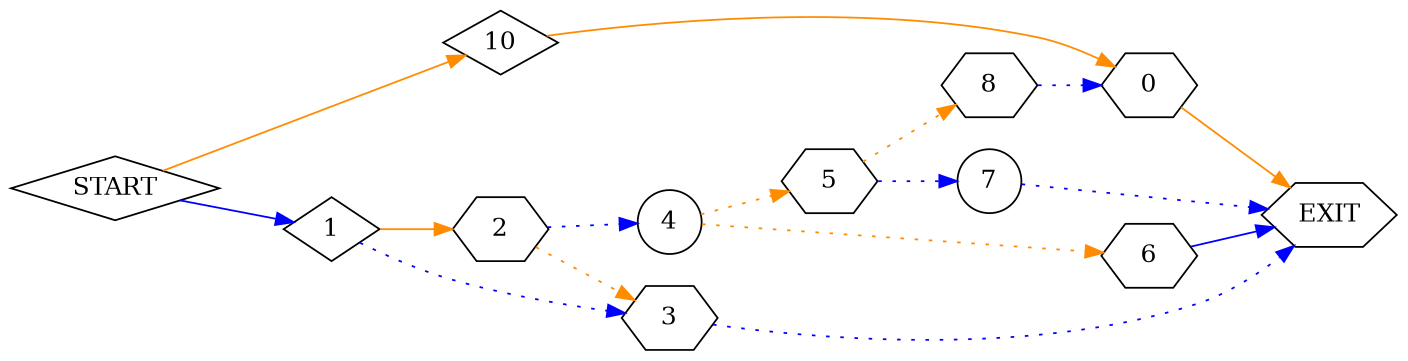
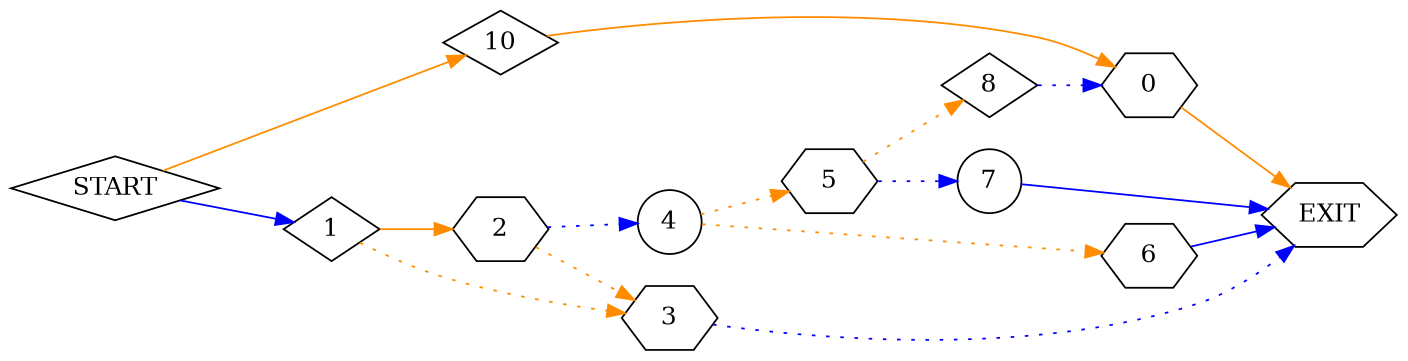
(989, 85) -> (989, 85)
(1136, 196) -> (1136, 196)
(481, 287) -> (481, 287)
